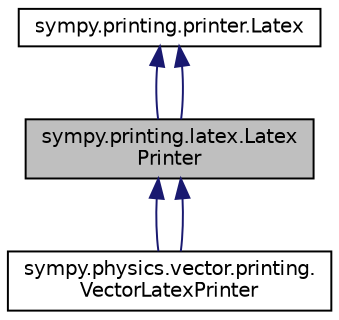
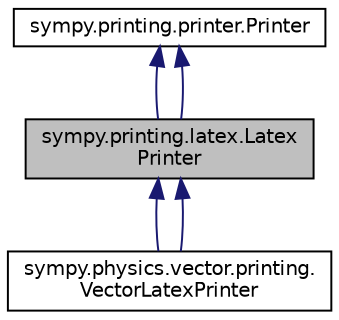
(170, 28) -> (170, 28)
